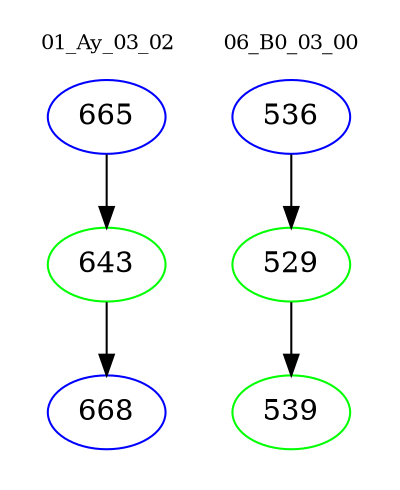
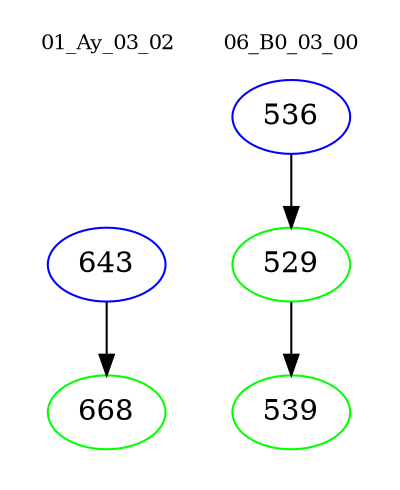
(107, 117) -> none
(107, 265) -> (107, 265)
(107, 412) -> (107, 412)
